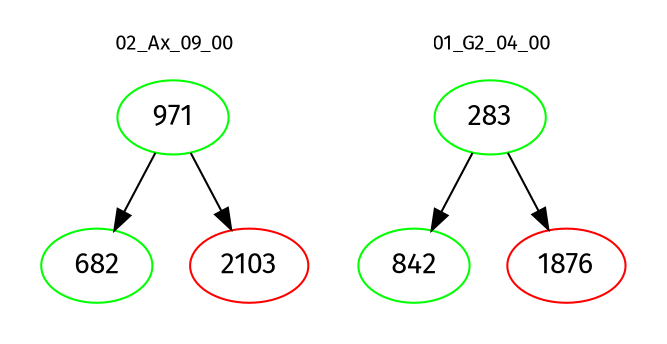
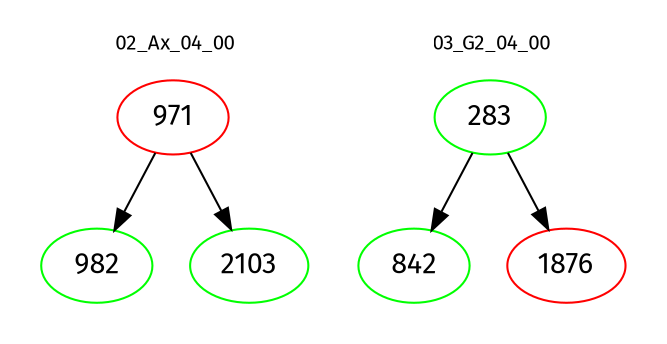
(175, 44) -> (175, 44)
(492, 44) -> (492, 44)
(173, 117) -> (173, 117)
(97, 266) -> (97, 266)
(249, 266) -> (249, 266)
